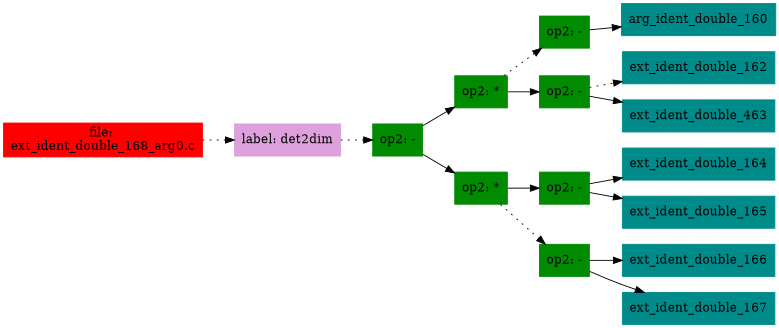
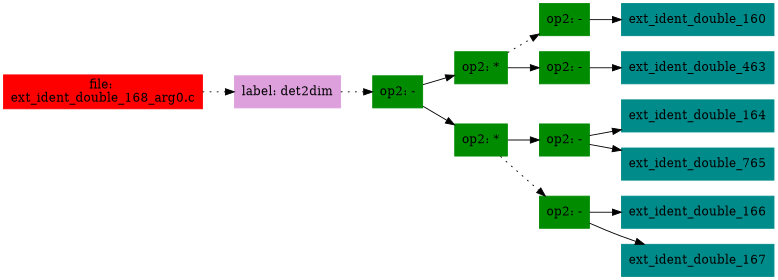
(699, 20) -> (698, 20)
(699, 68) -> none
(699, 212) -> (698, 164)
